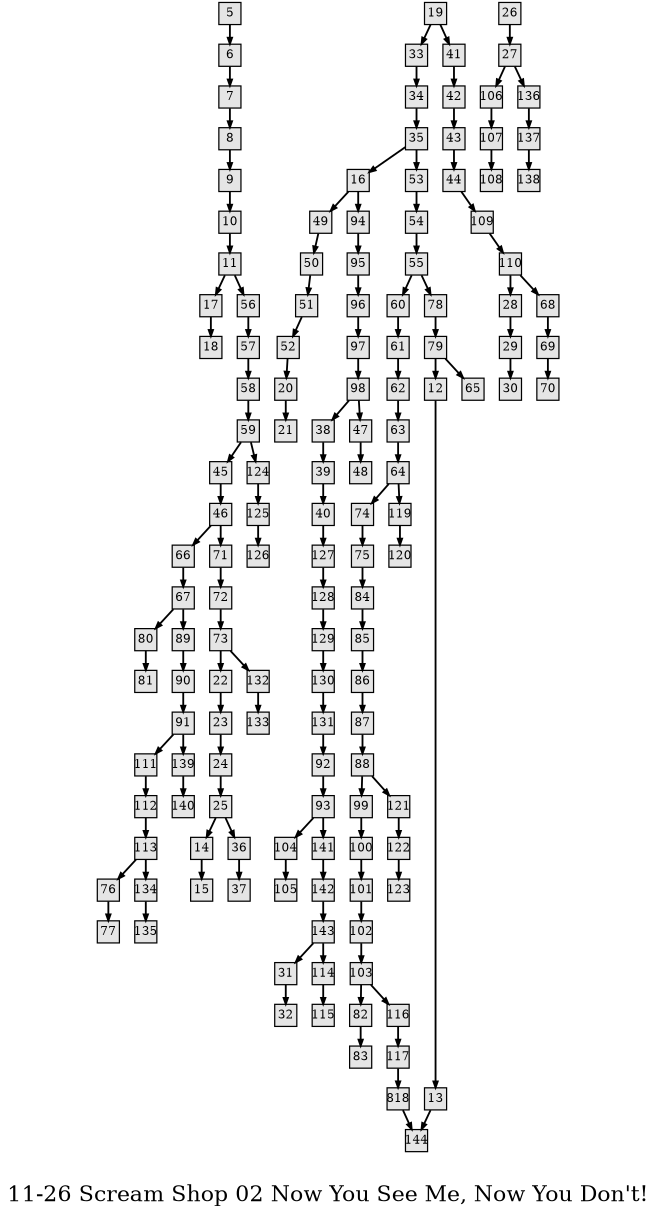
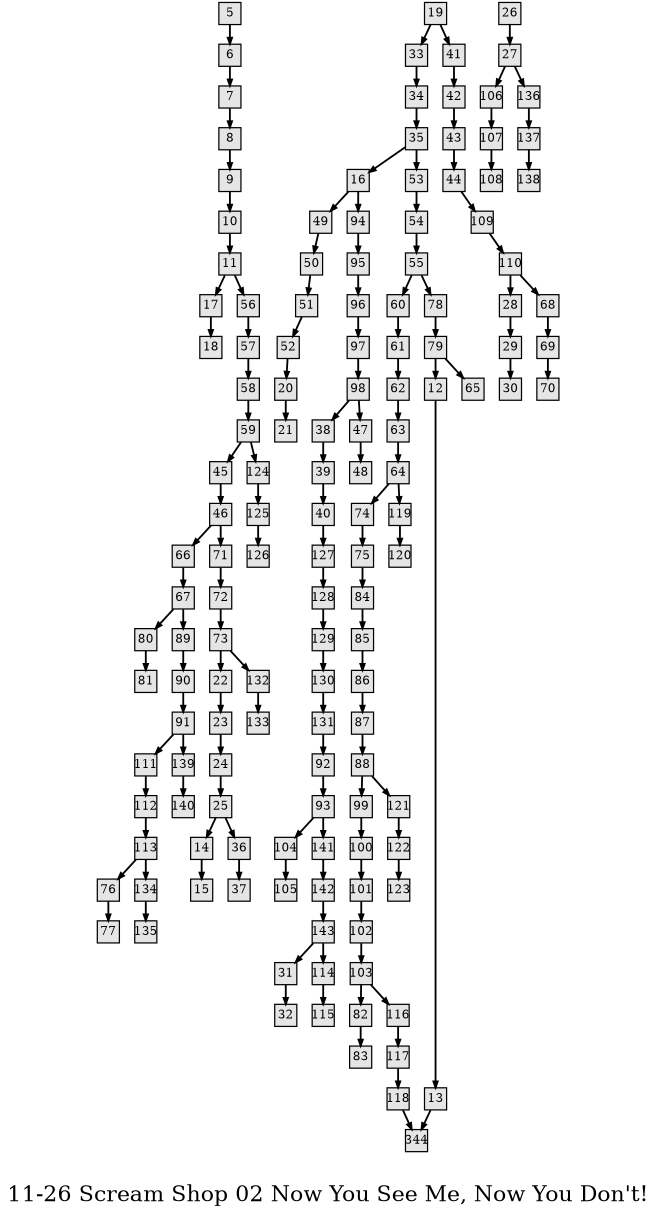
(398, 1099) -> (398, 1099)
(417, 1141) -> (417, 1141)
